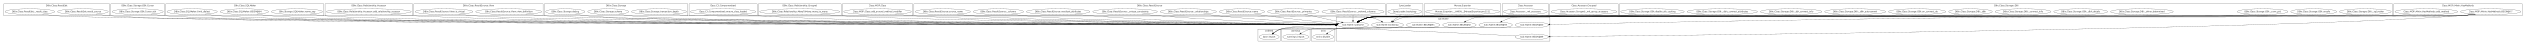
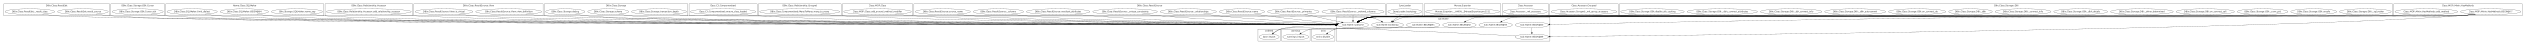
(245, 6) -> (245, 6)
(800, 12) -> (800, 12)
none -> (2205, 12)
(1396, 28) -> (1532, 30)
